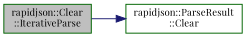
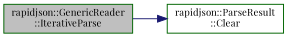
(48, 19) -> (68, 19)
